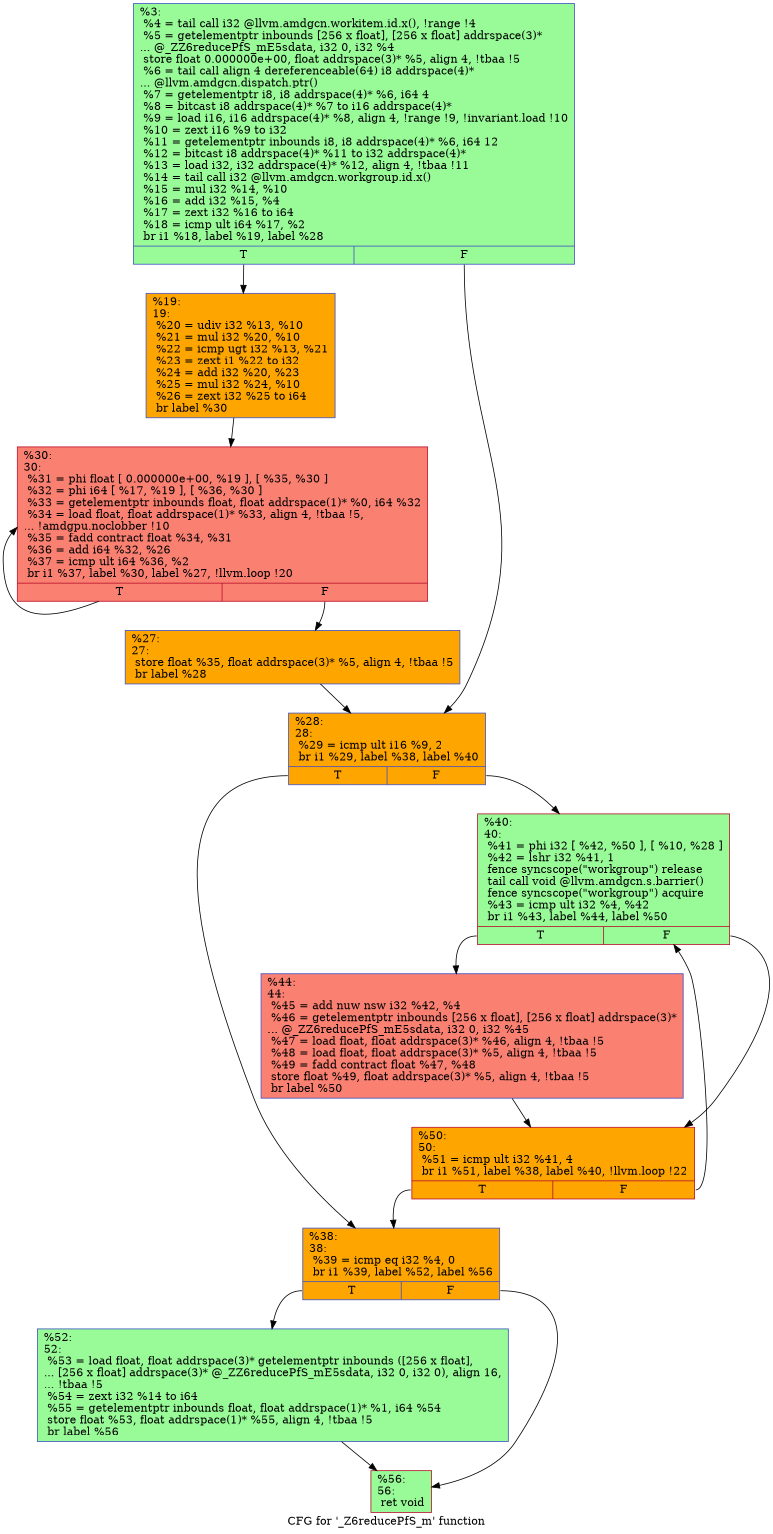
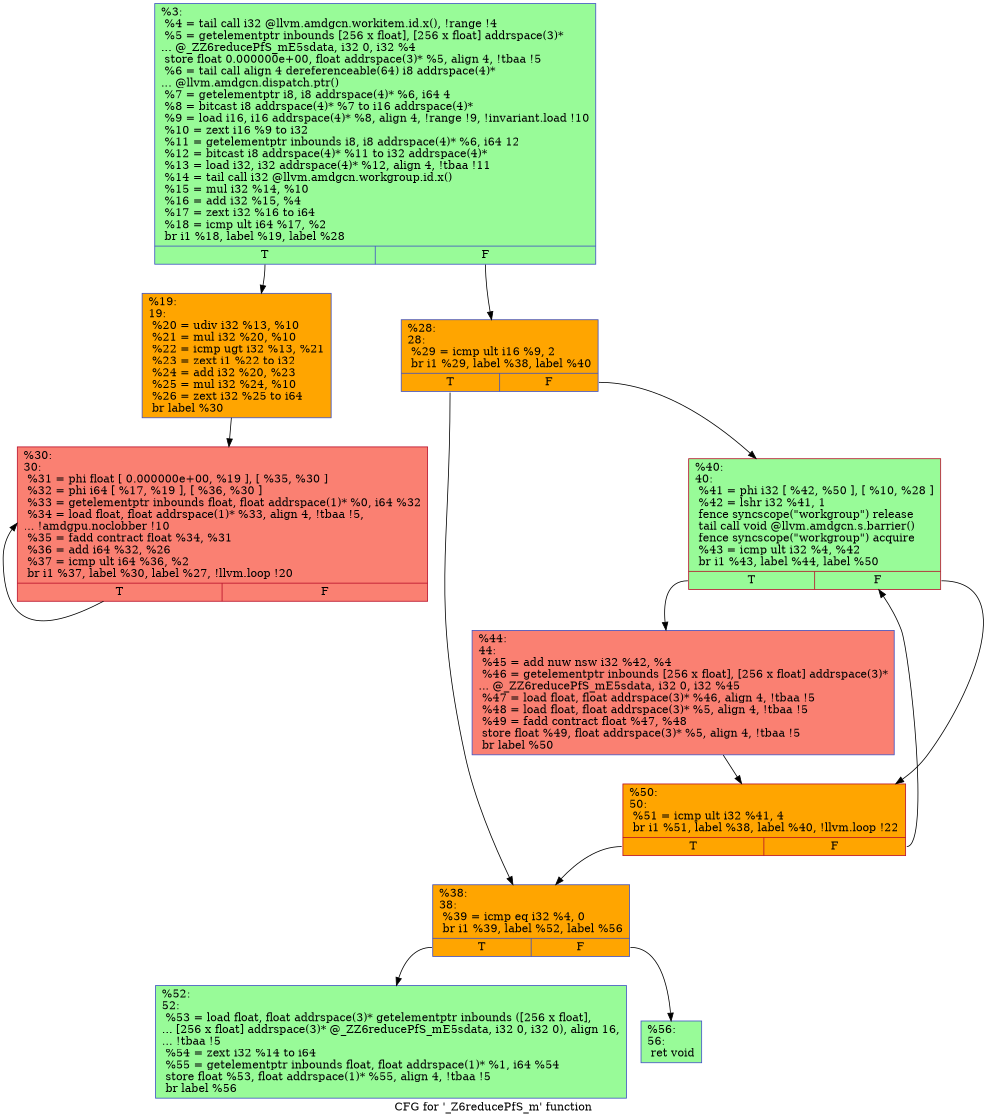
(293, 657) -> none
(356, 1454) -> none
(401, 1492) -> (671, 1042)
